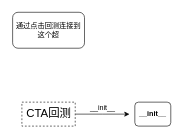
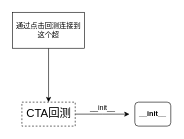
(48, 30) -> (48, 30)
none -> (48, 73)
